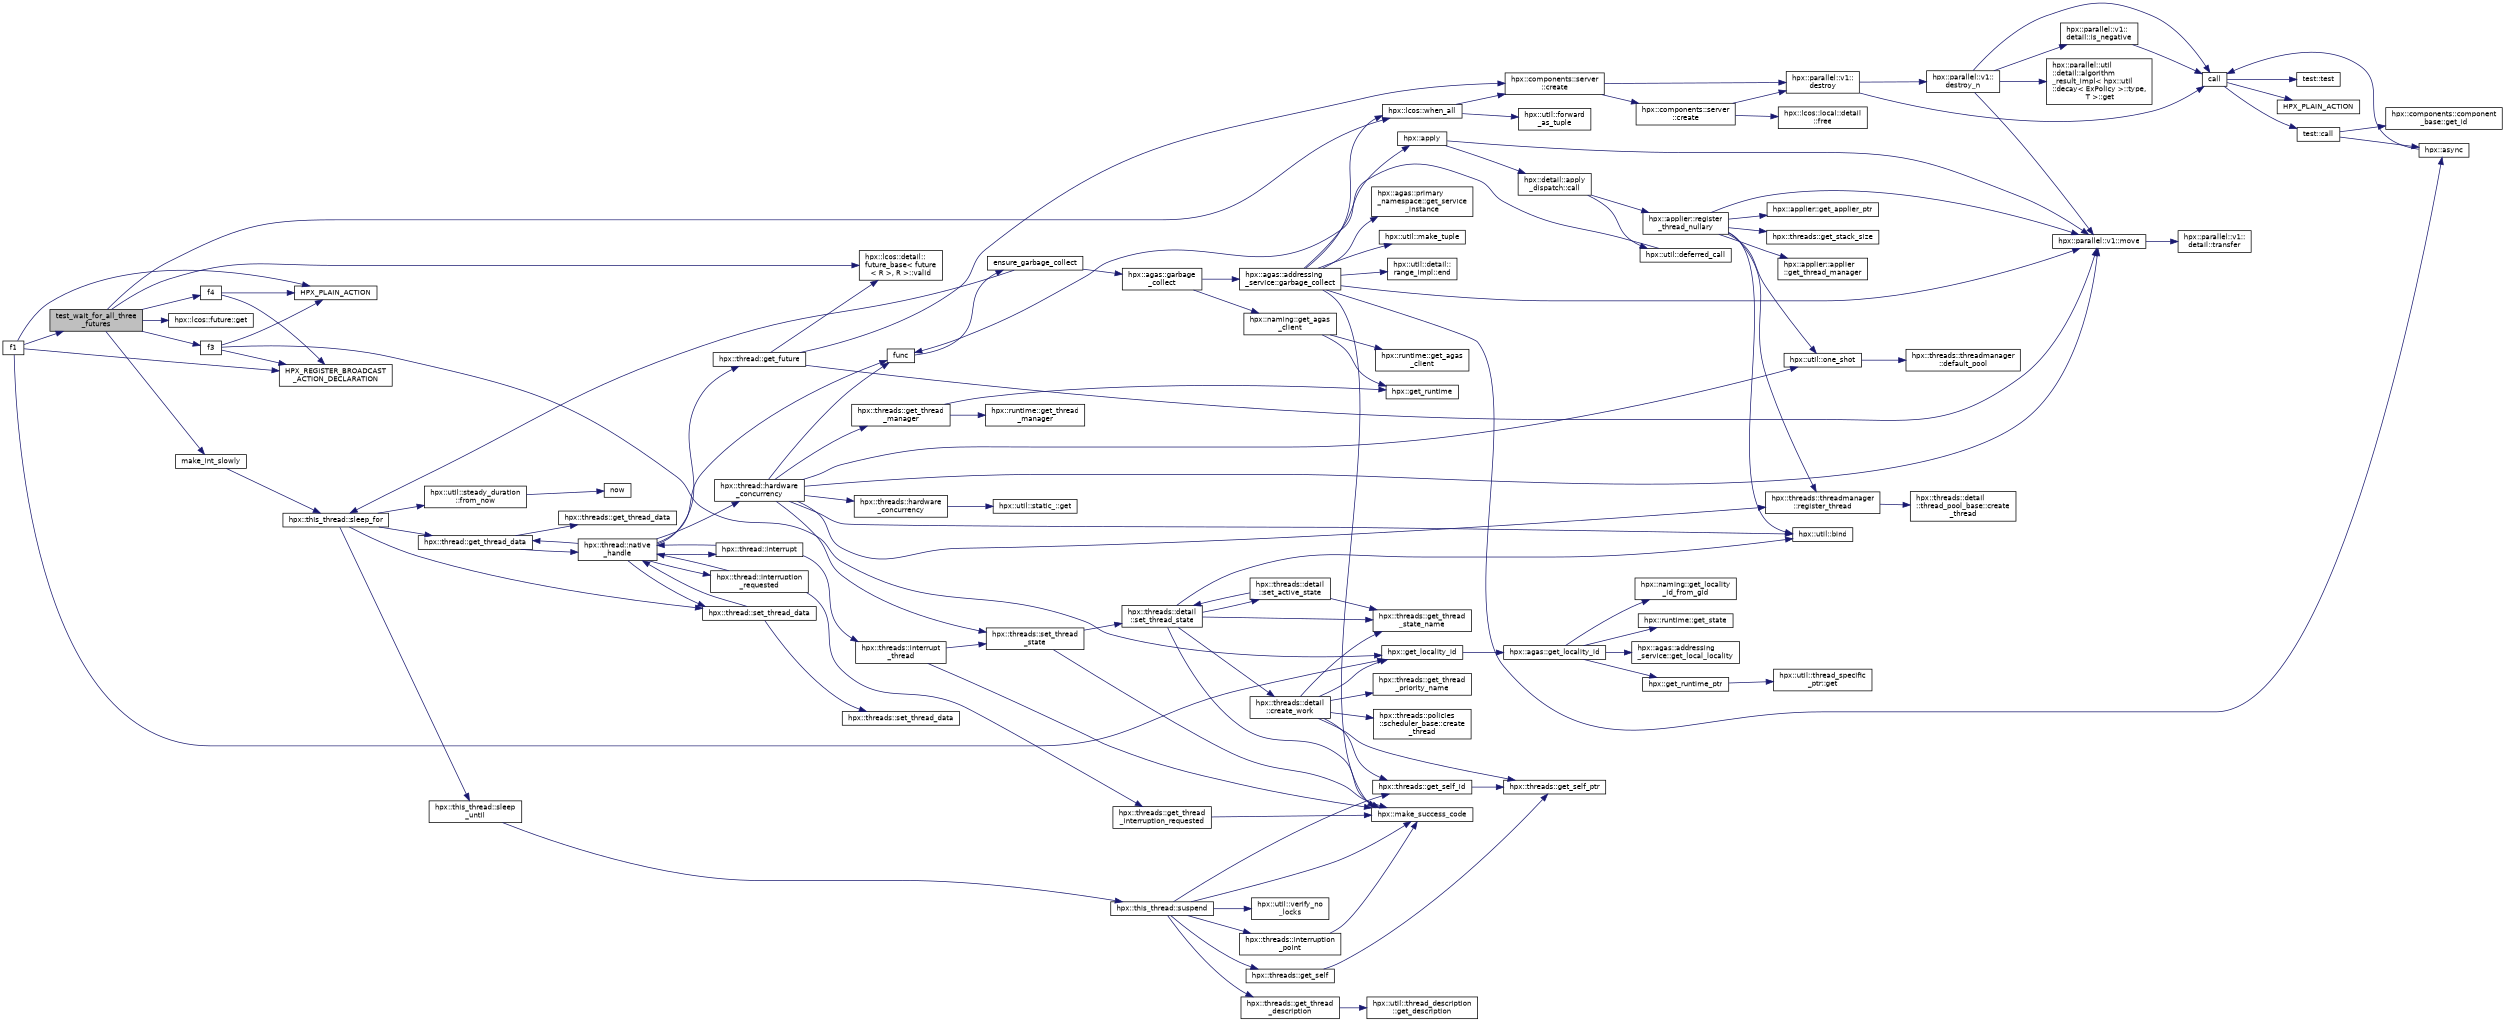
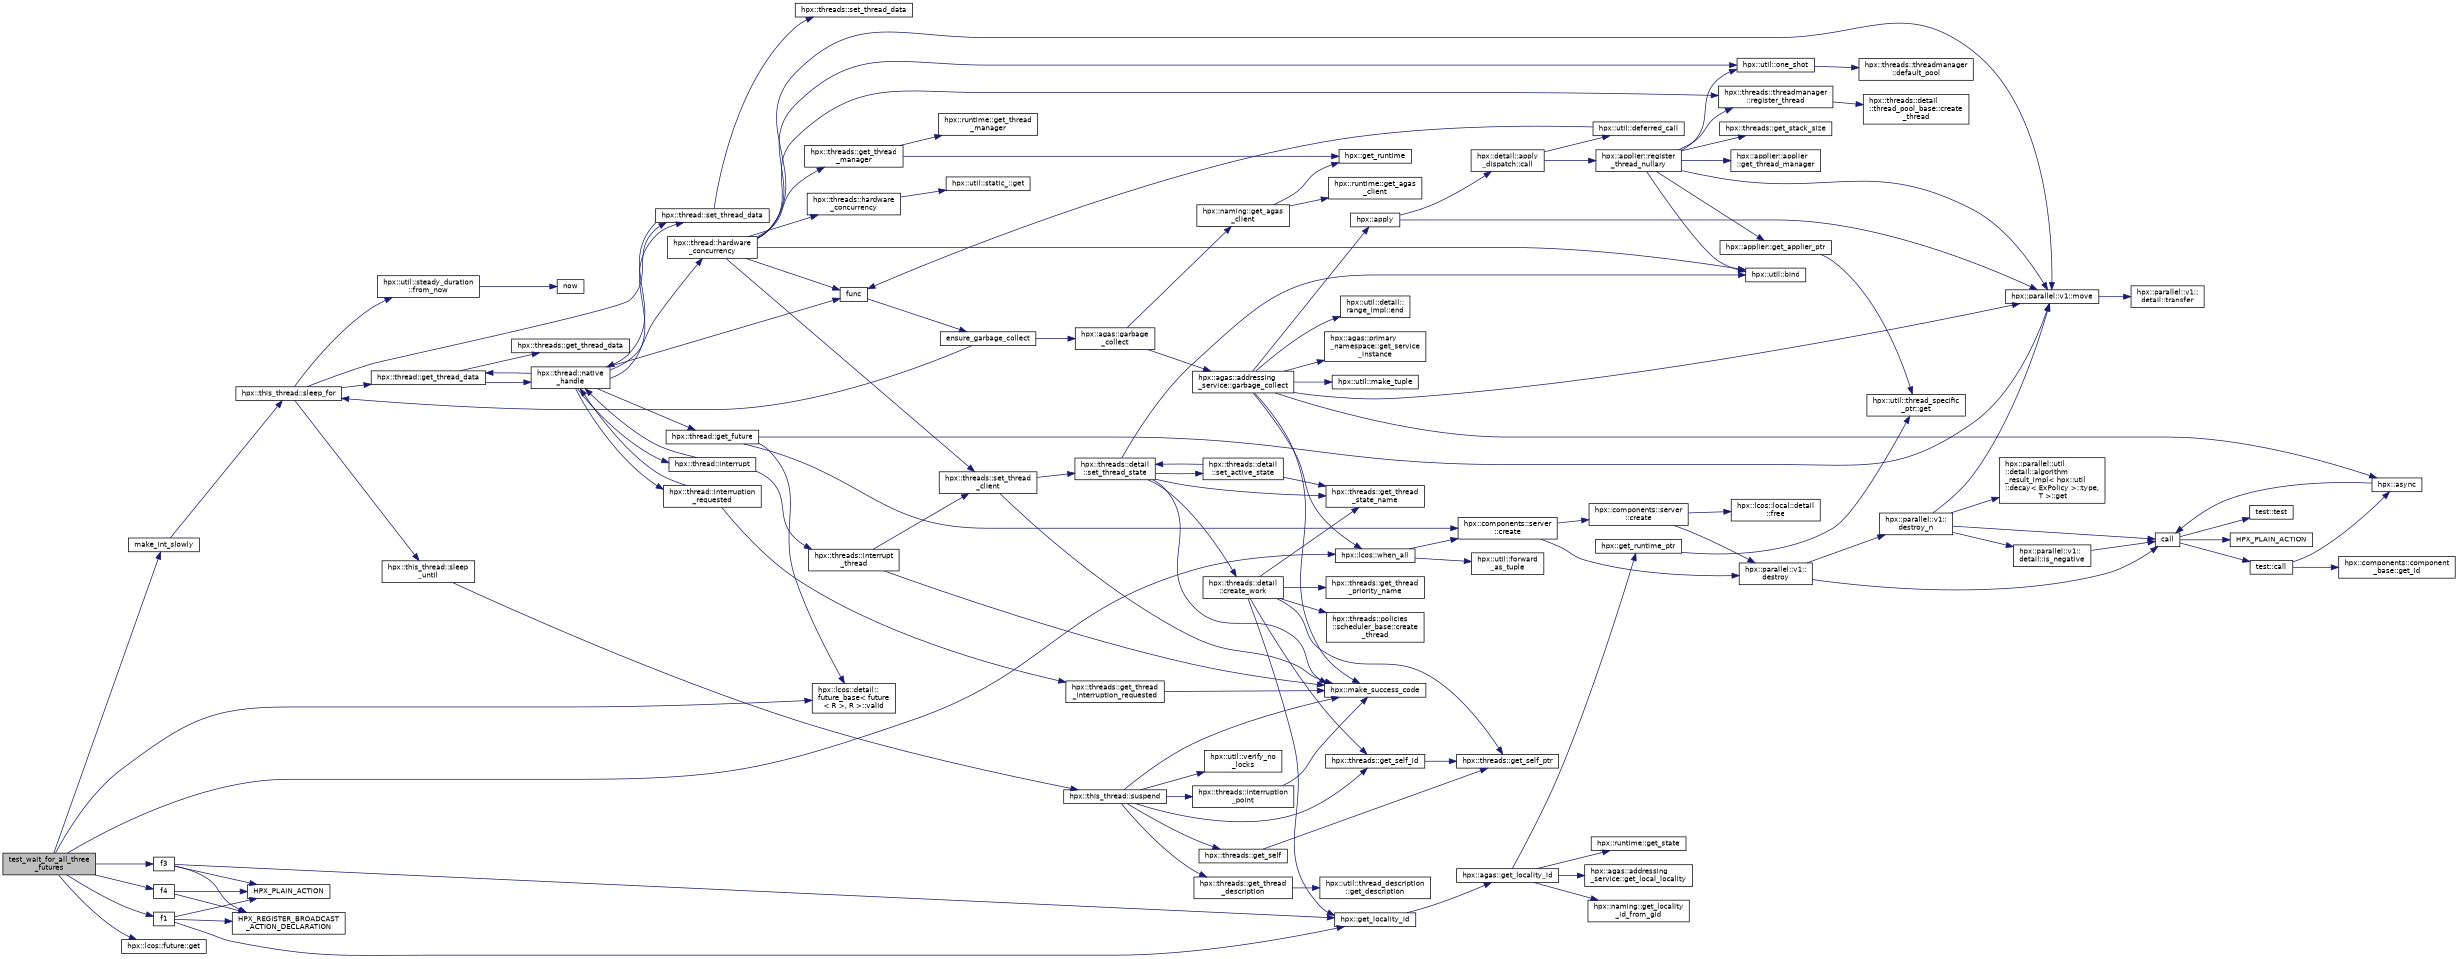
none -> (1877, 312)
(40, 339) -> (105, 897)
(1035, 639) -> (988, 483)
